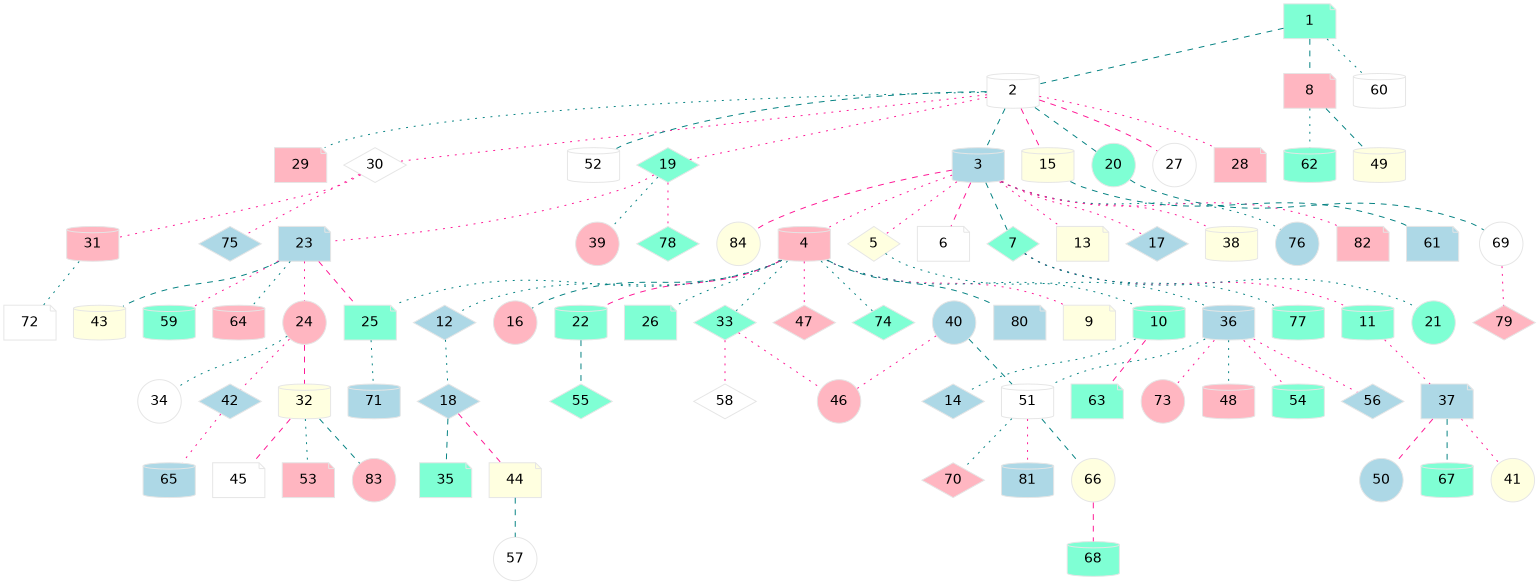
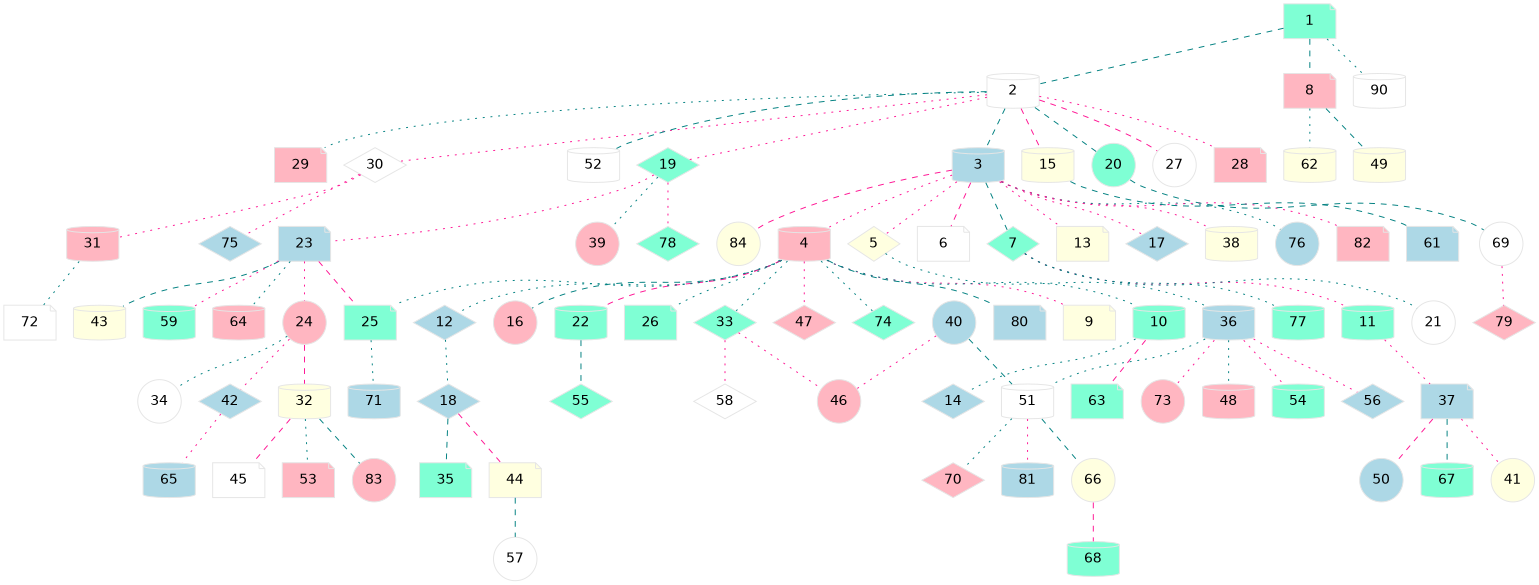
(1379, 91) -> (1379, 91)
(1310, 165) -> (1310, 165)
(1434, 323) -> (1434, 323)
